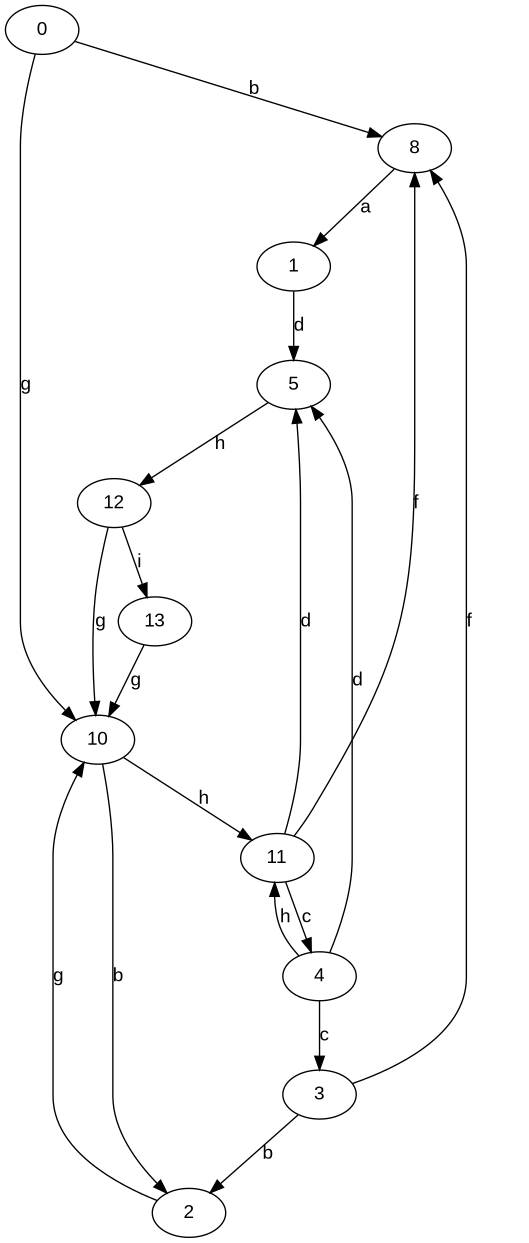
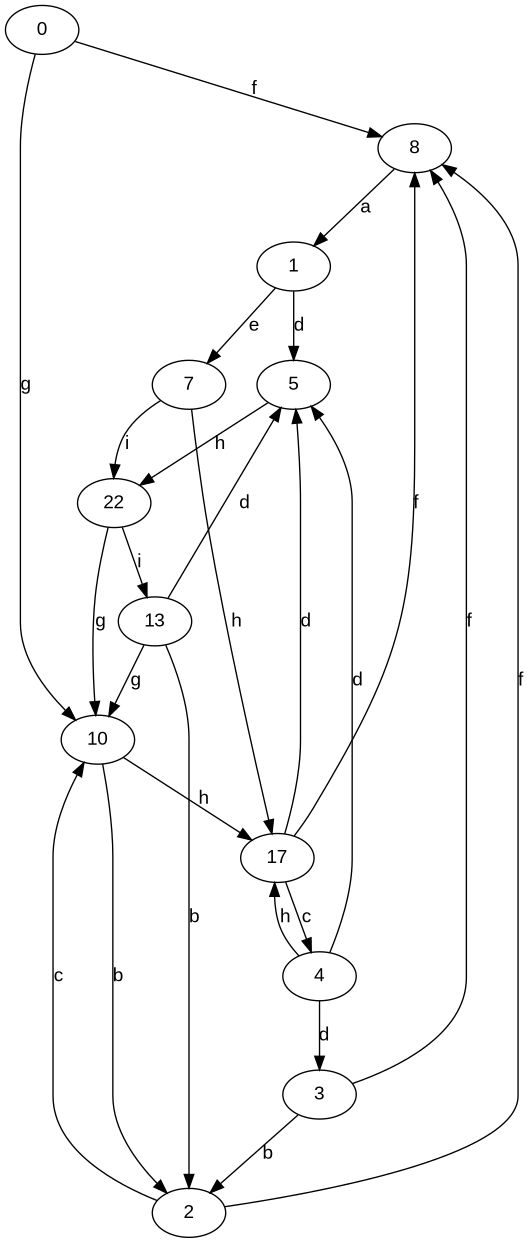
(254, 89) -> (254, 89)
none -> (189, 385)
(114, 503) -> (114, 503)
none -> (221, 509)
none -> (518, 785)
(277, 858) -> (277, 858)
none -> (189, 908)
(58, 976) -> (58, 976)
(324, 1035) -> (324, 1035)
